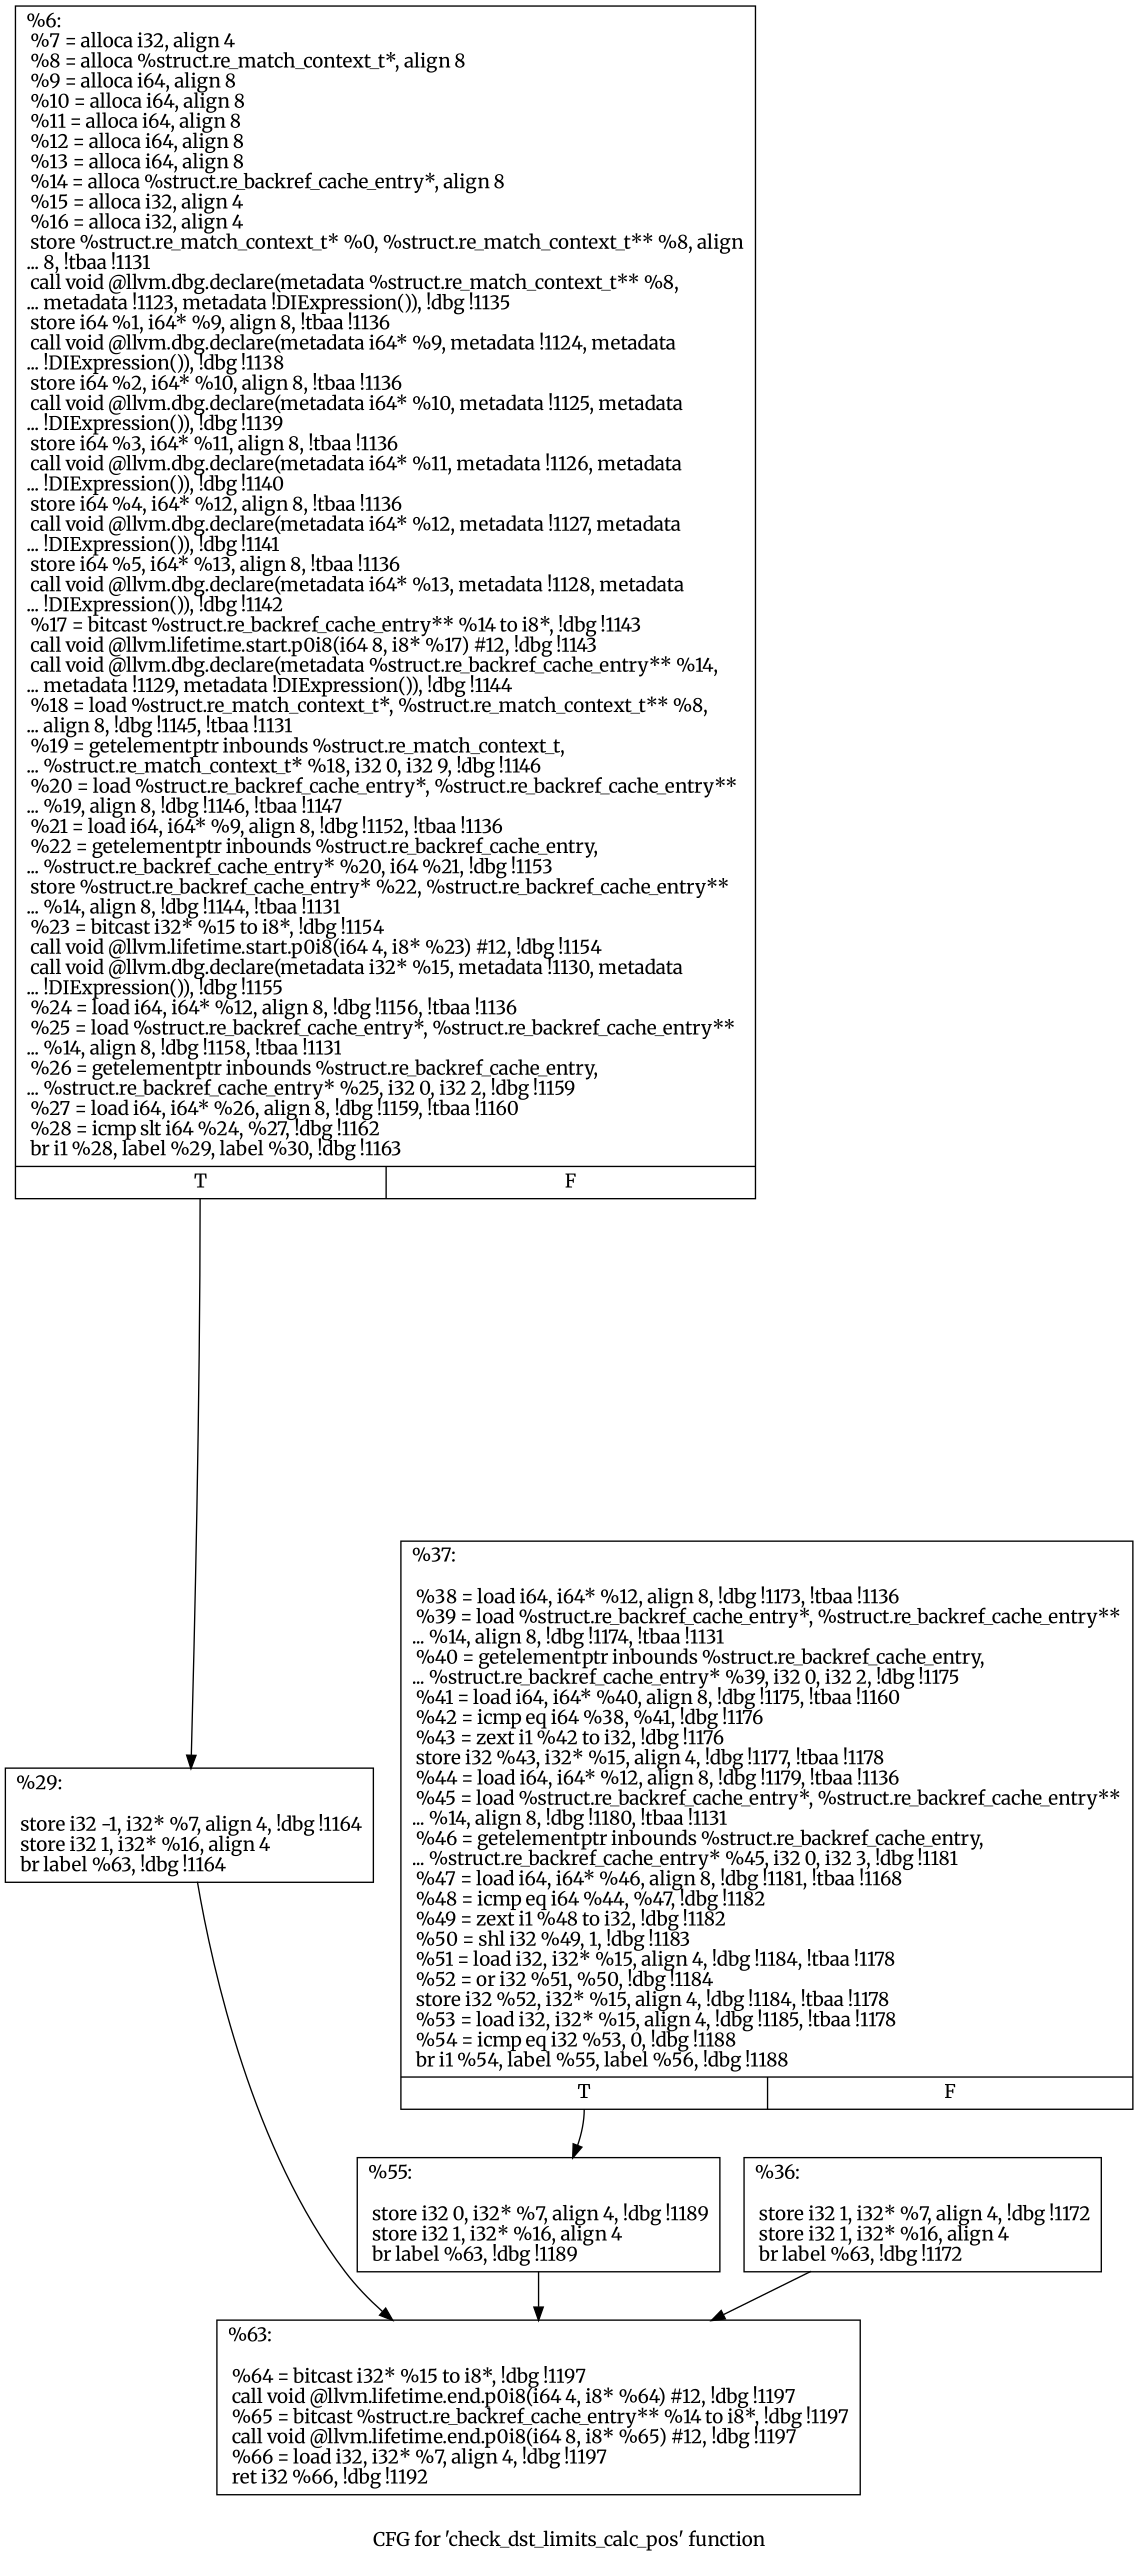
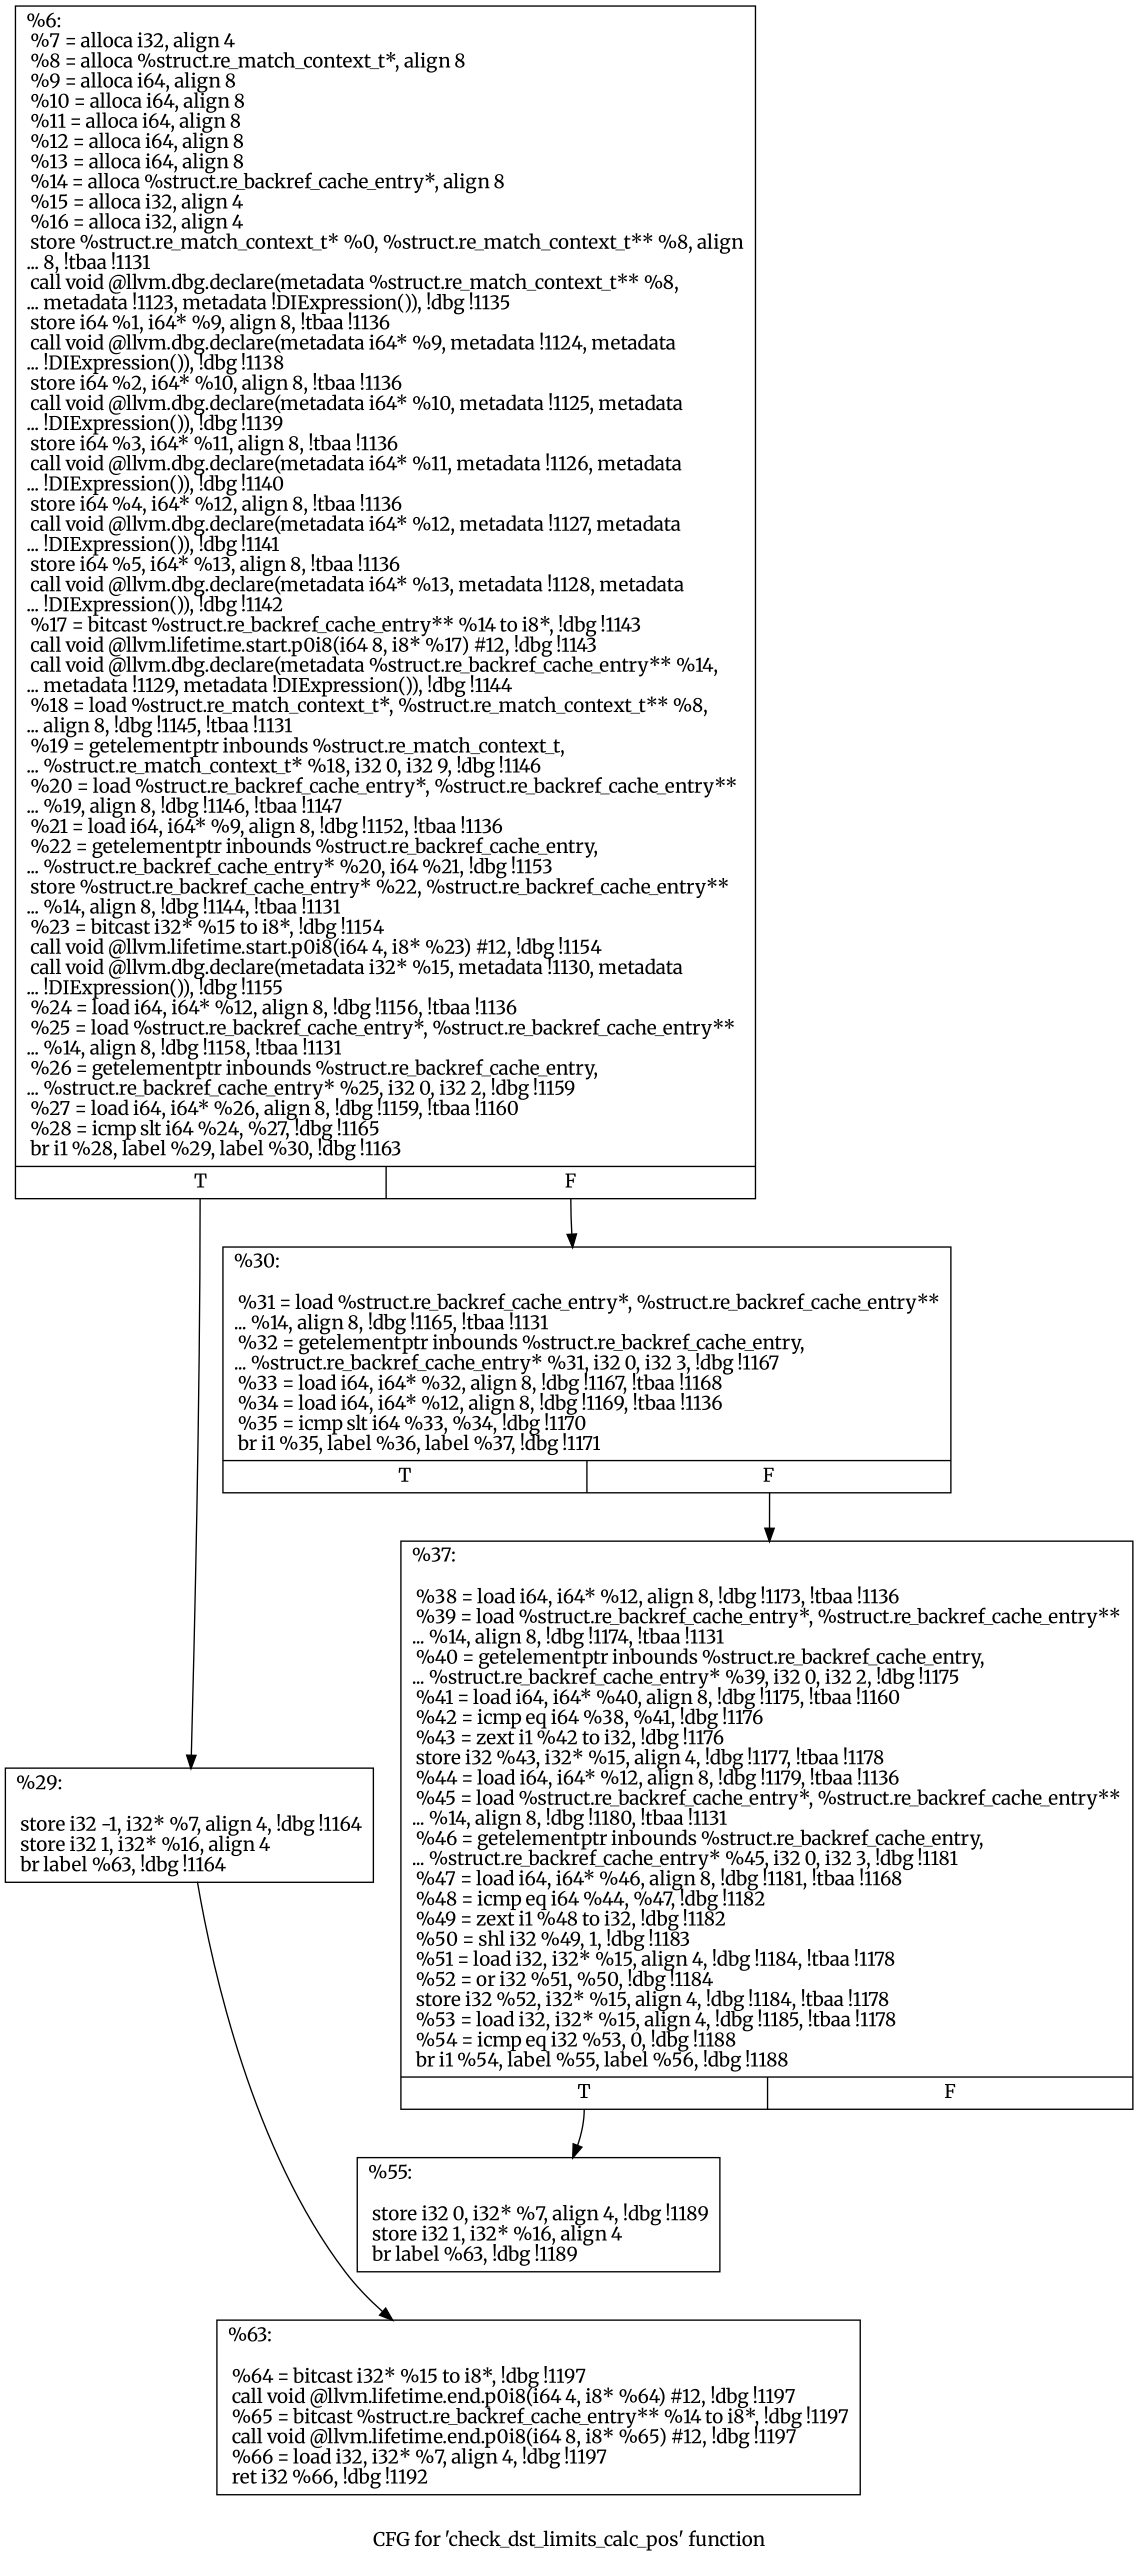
(203, 1130) -> (203, 1130)
none -> (587, 1370)
(923, 2215) -> none
(539, 2289) -> none
